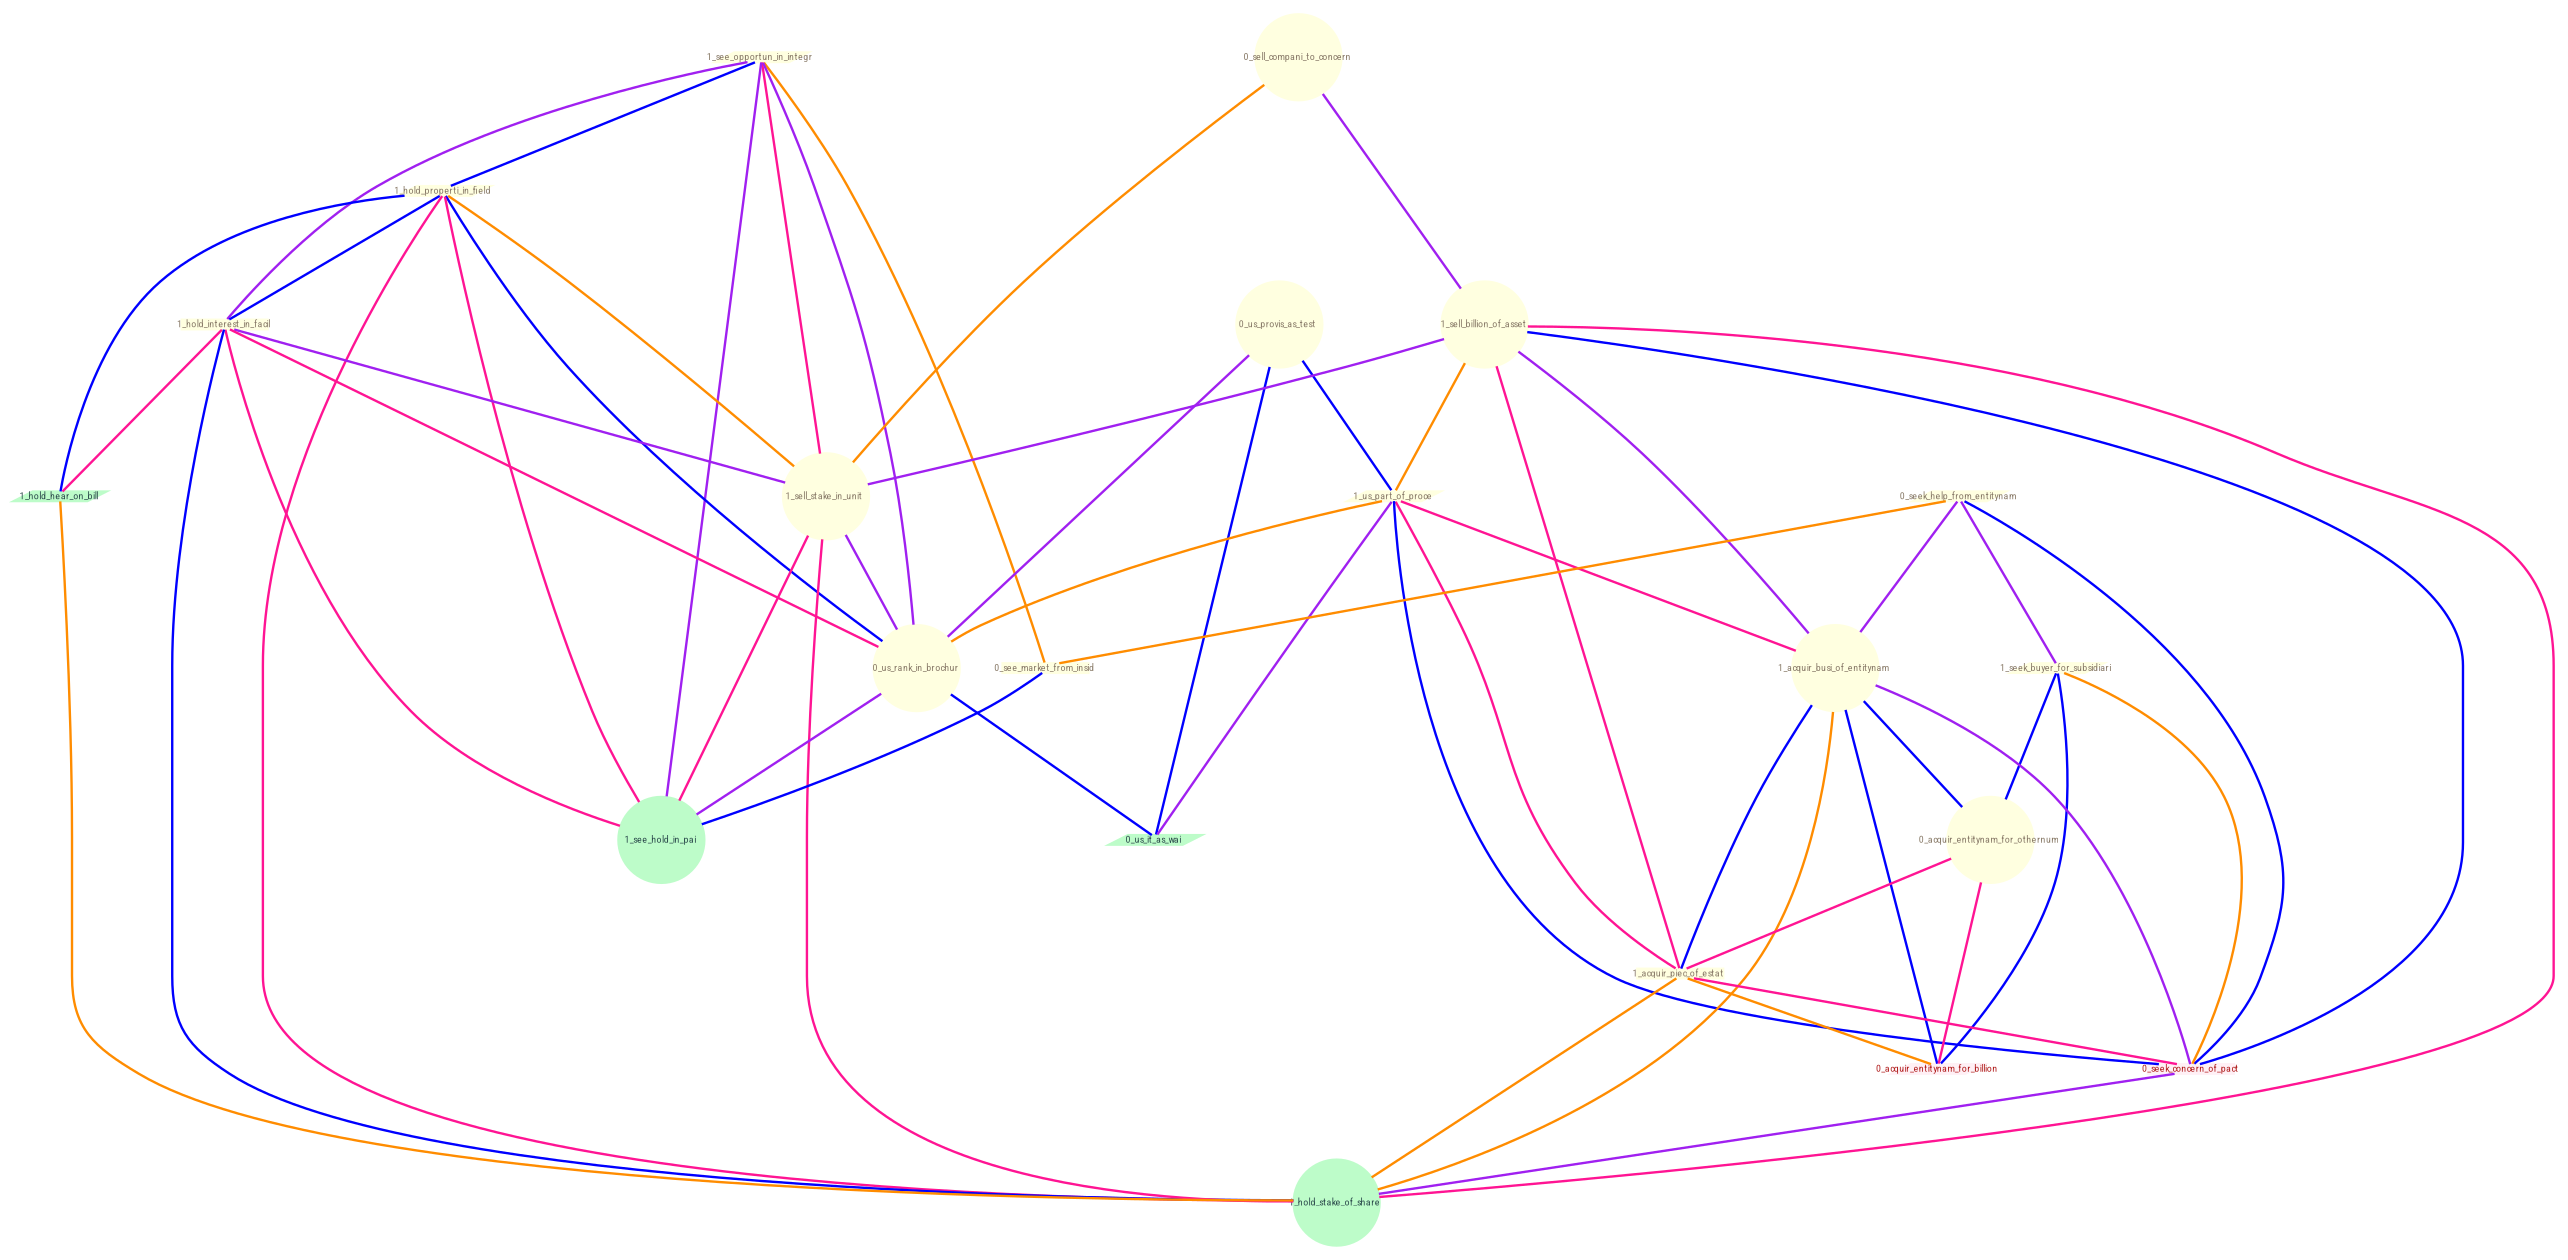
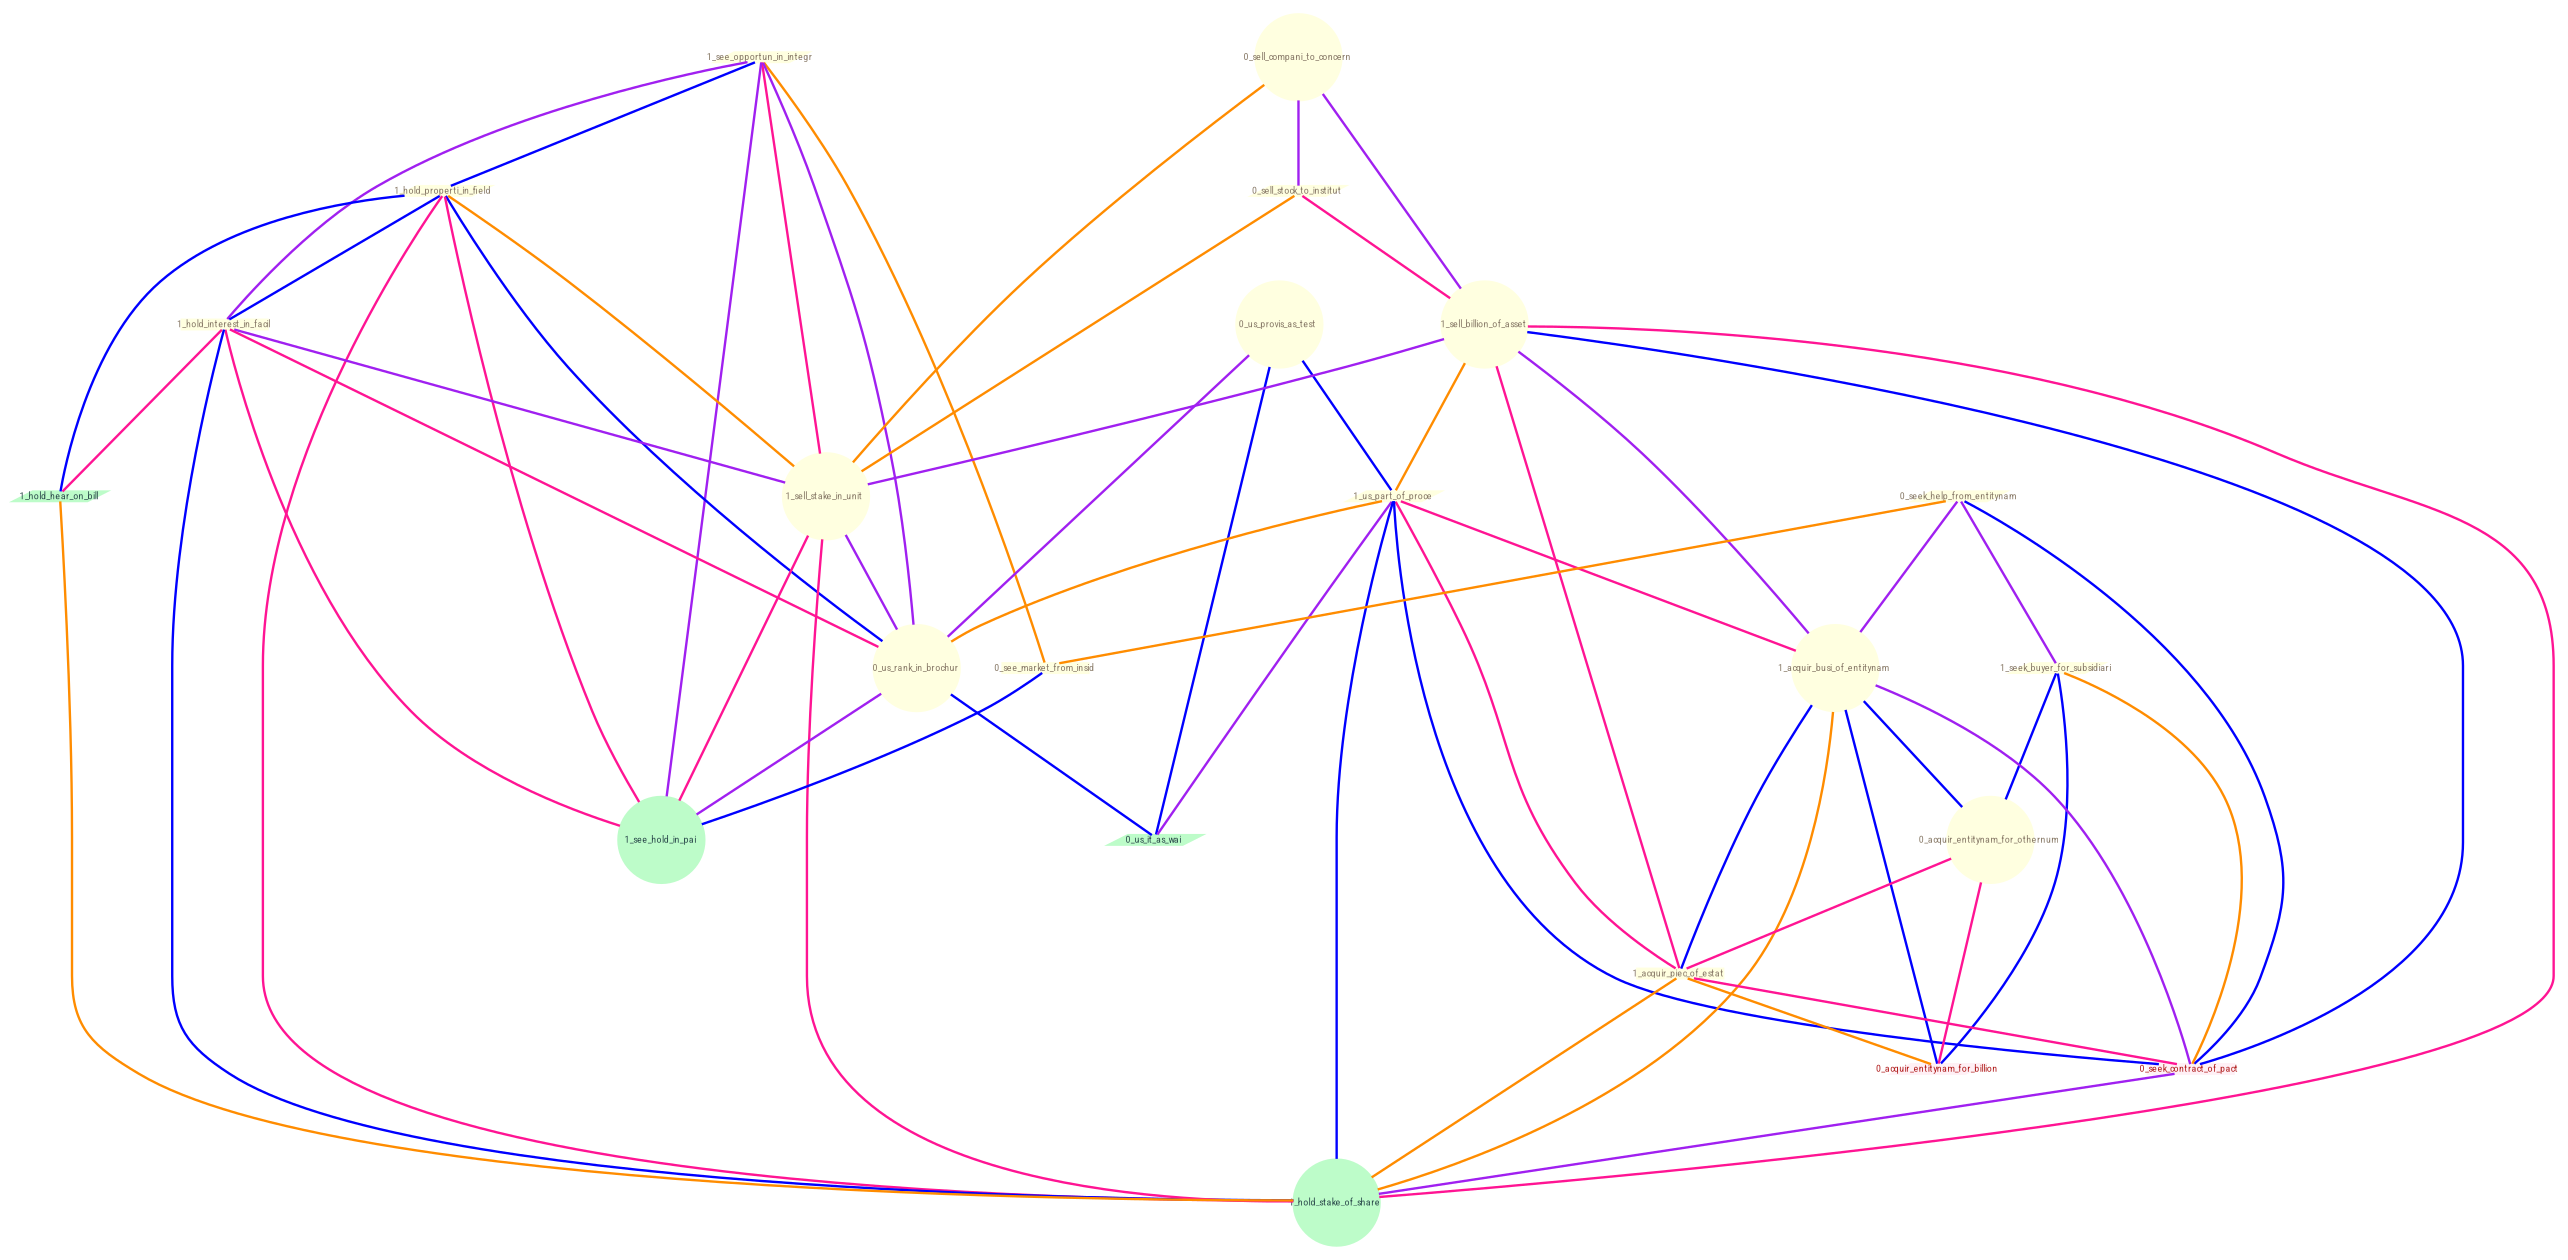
none -> (1298, 191)
none -> (1337, 827)
(2191, 1069) -> (2191, 1069)
